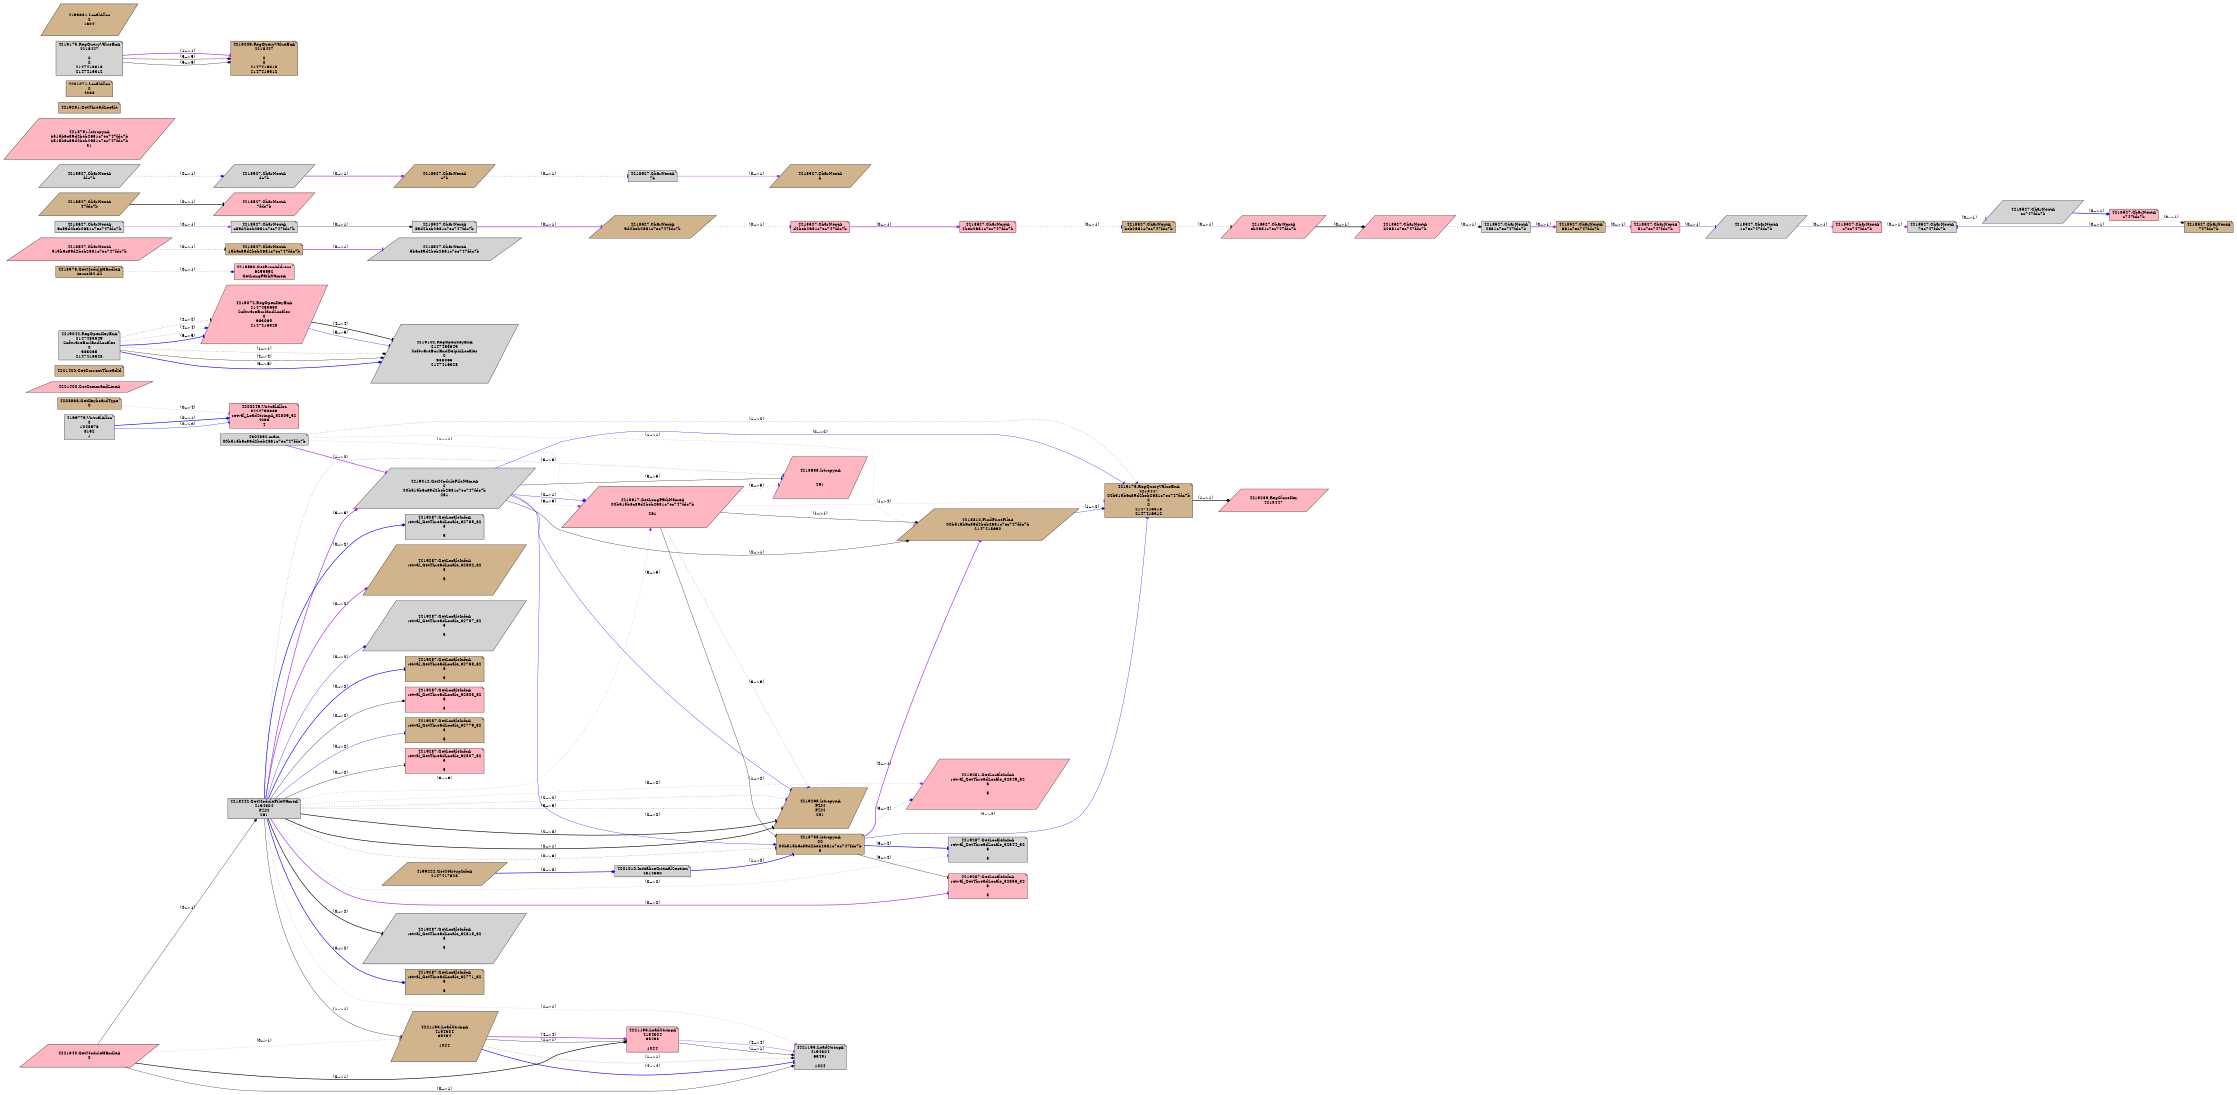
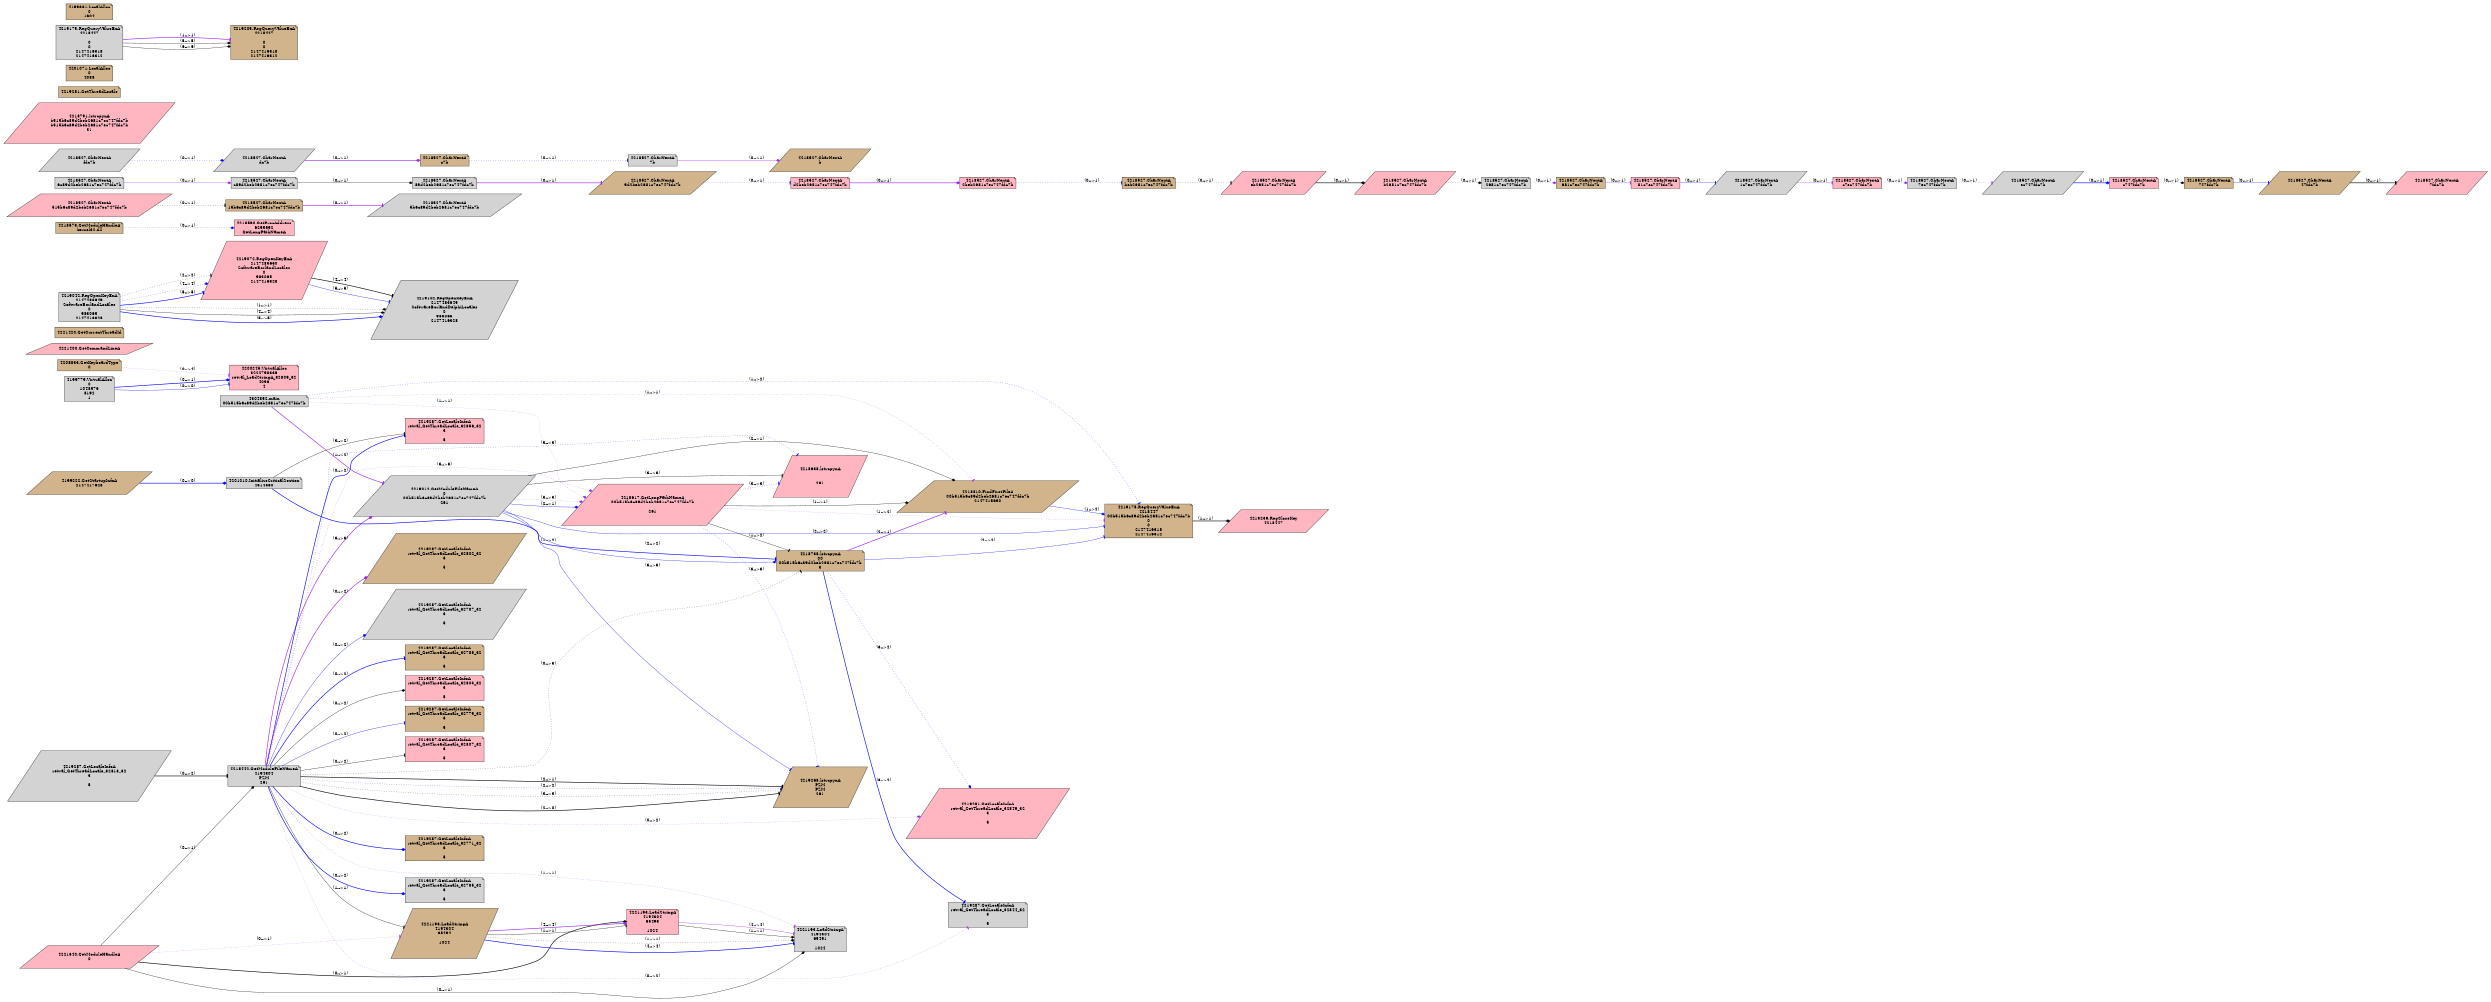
(89, 20) -> (89, 12)
(445, 176) -> (445, 160)
(1542, 227) -> (1542, 183)
(2071, 227) -> (2250, 183)
(902, 866) -> (336, 447)
(310, 892) -> (190, 776)
(592, 905) -> (307, 579)
